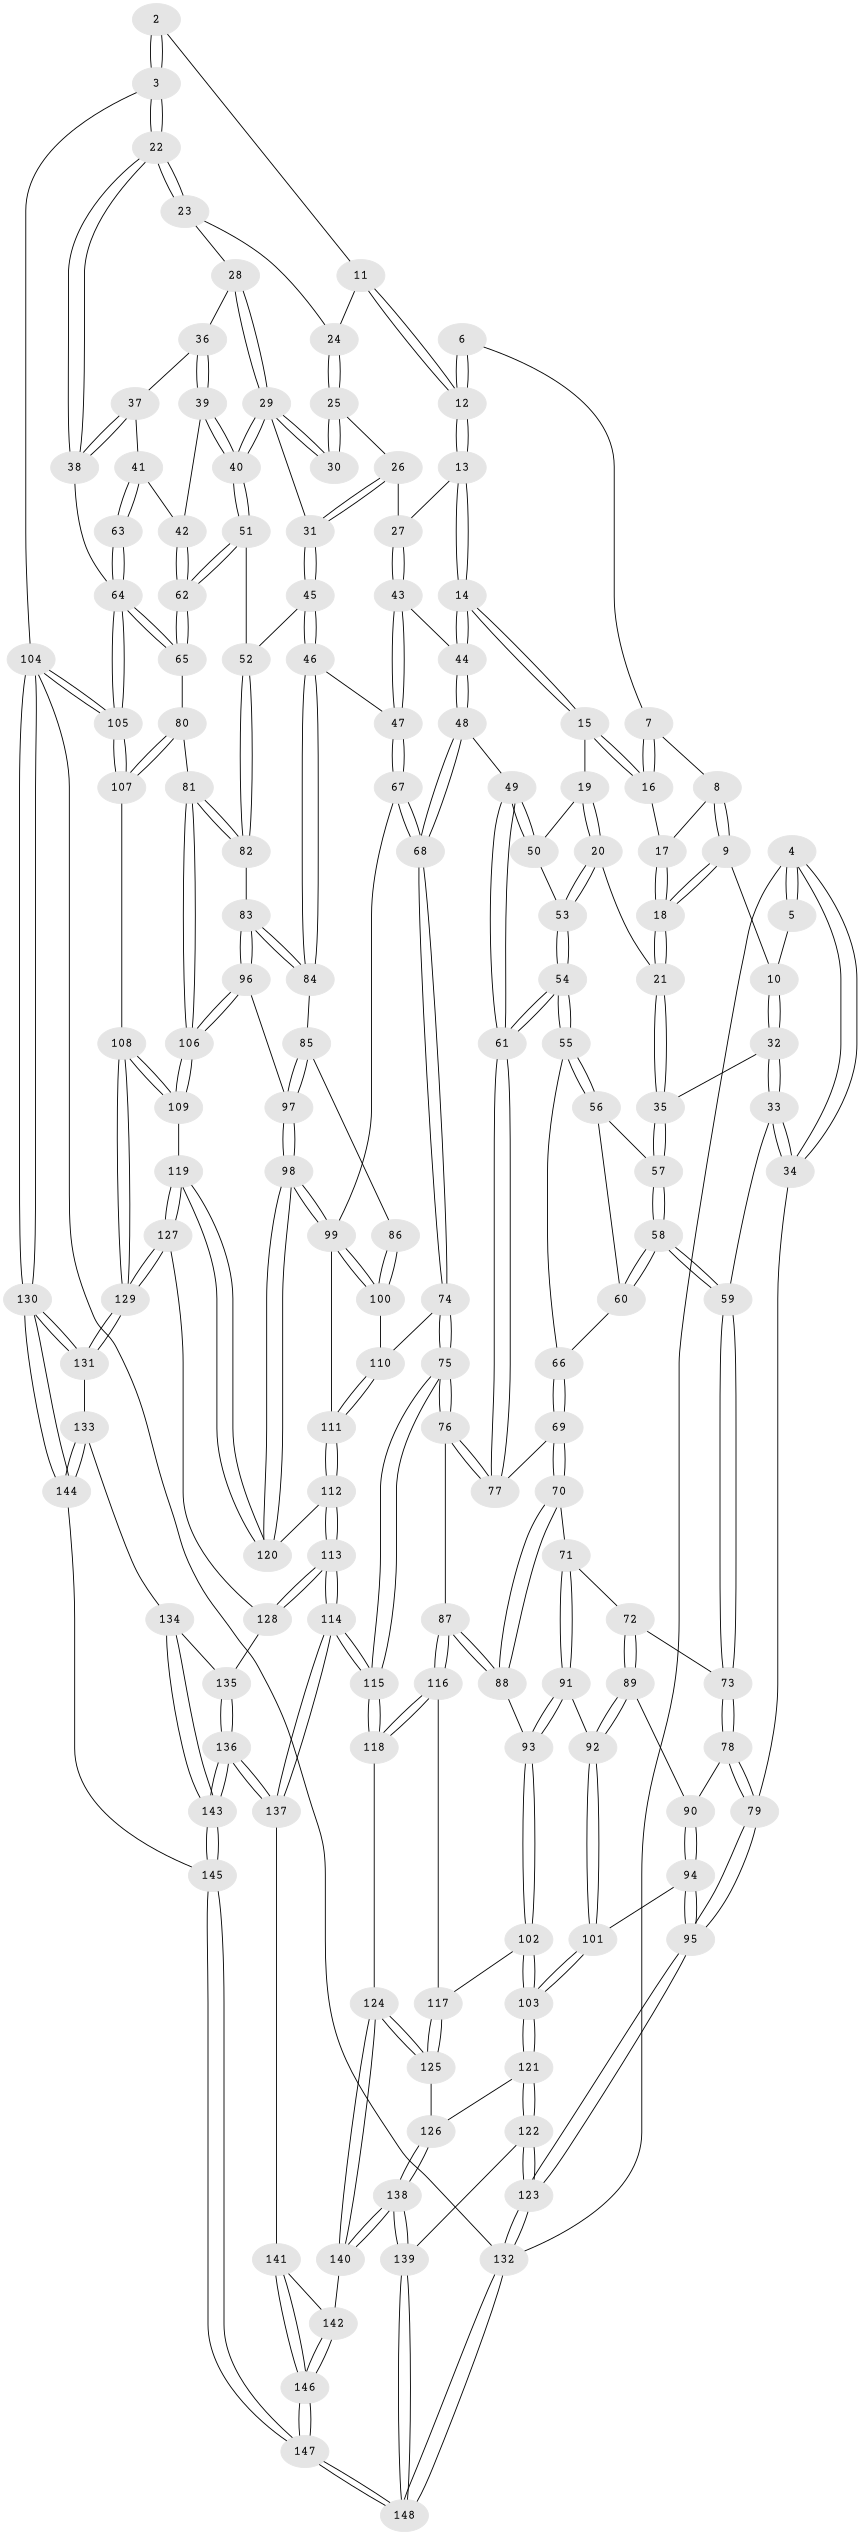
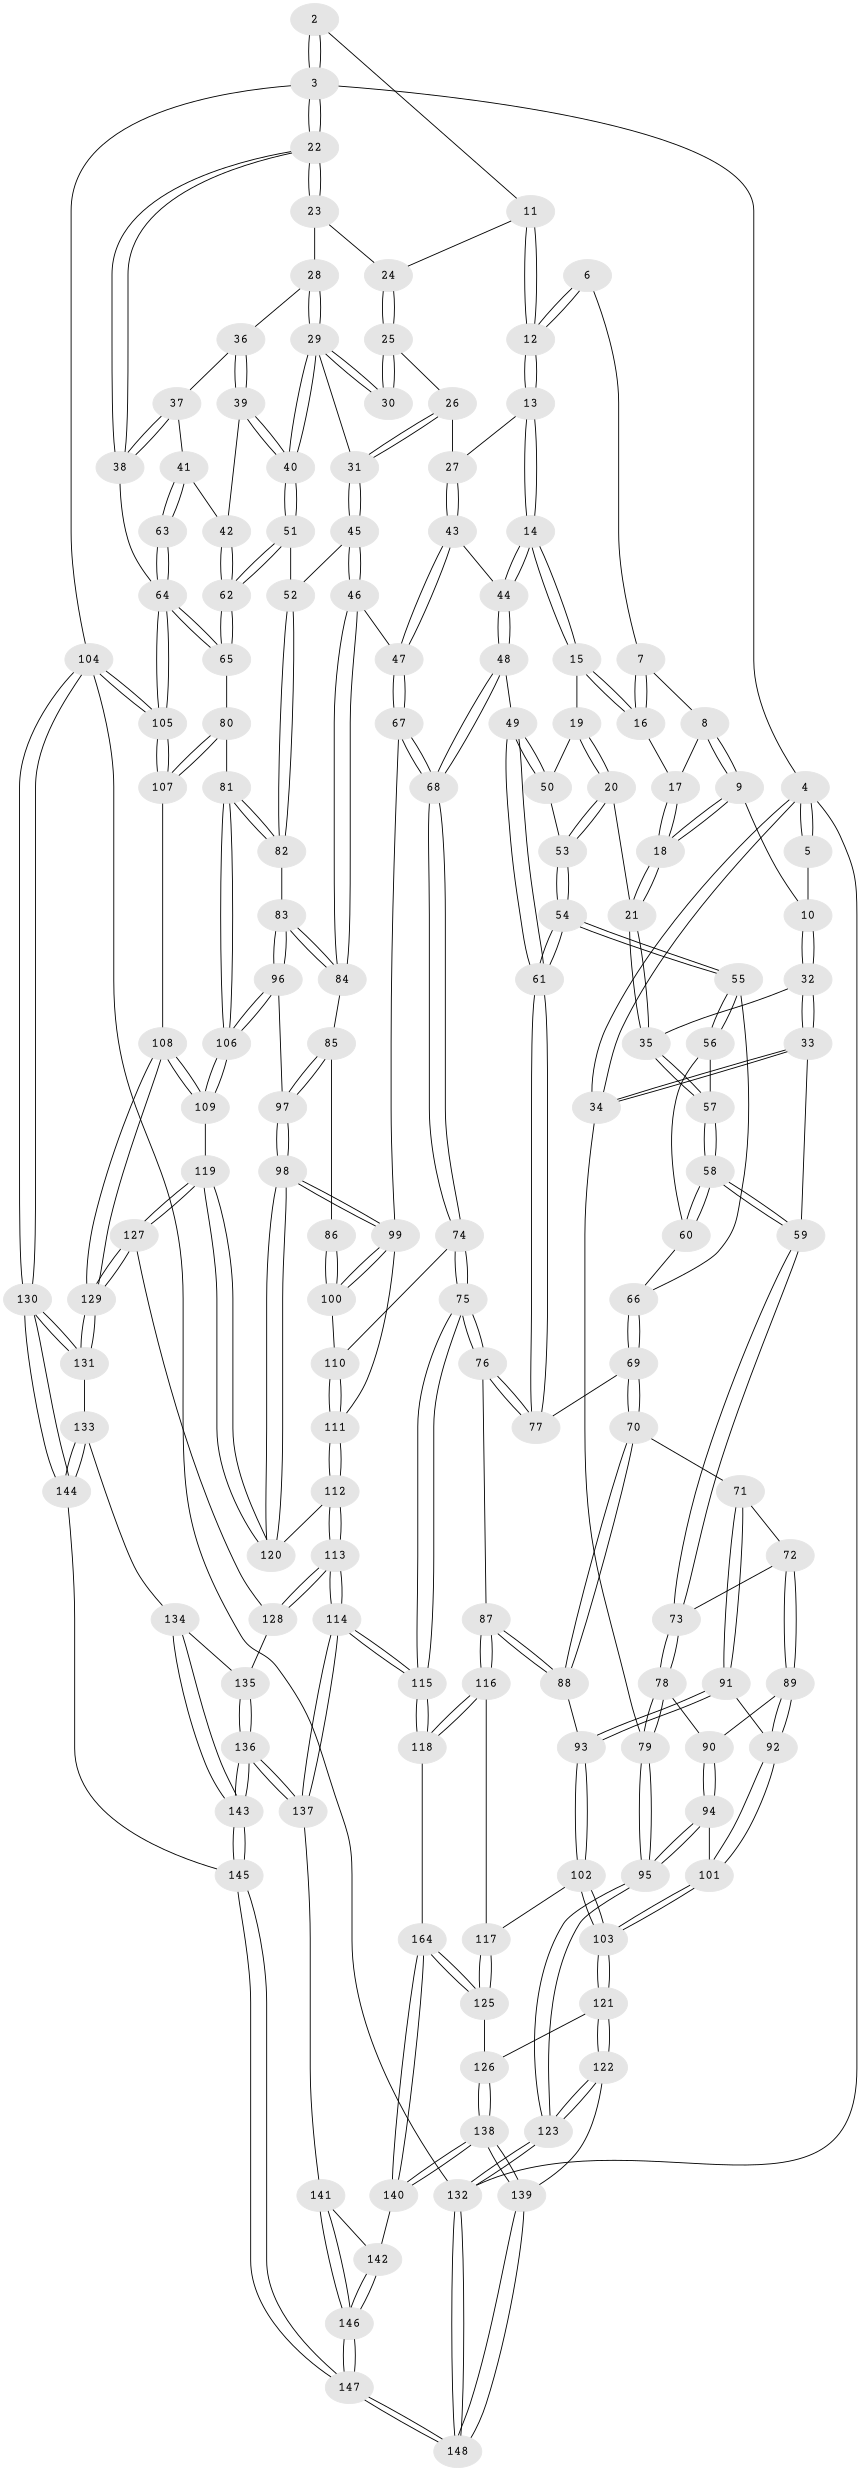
none -> (754, 271)
(374, 2004) -> (422, 1940)
